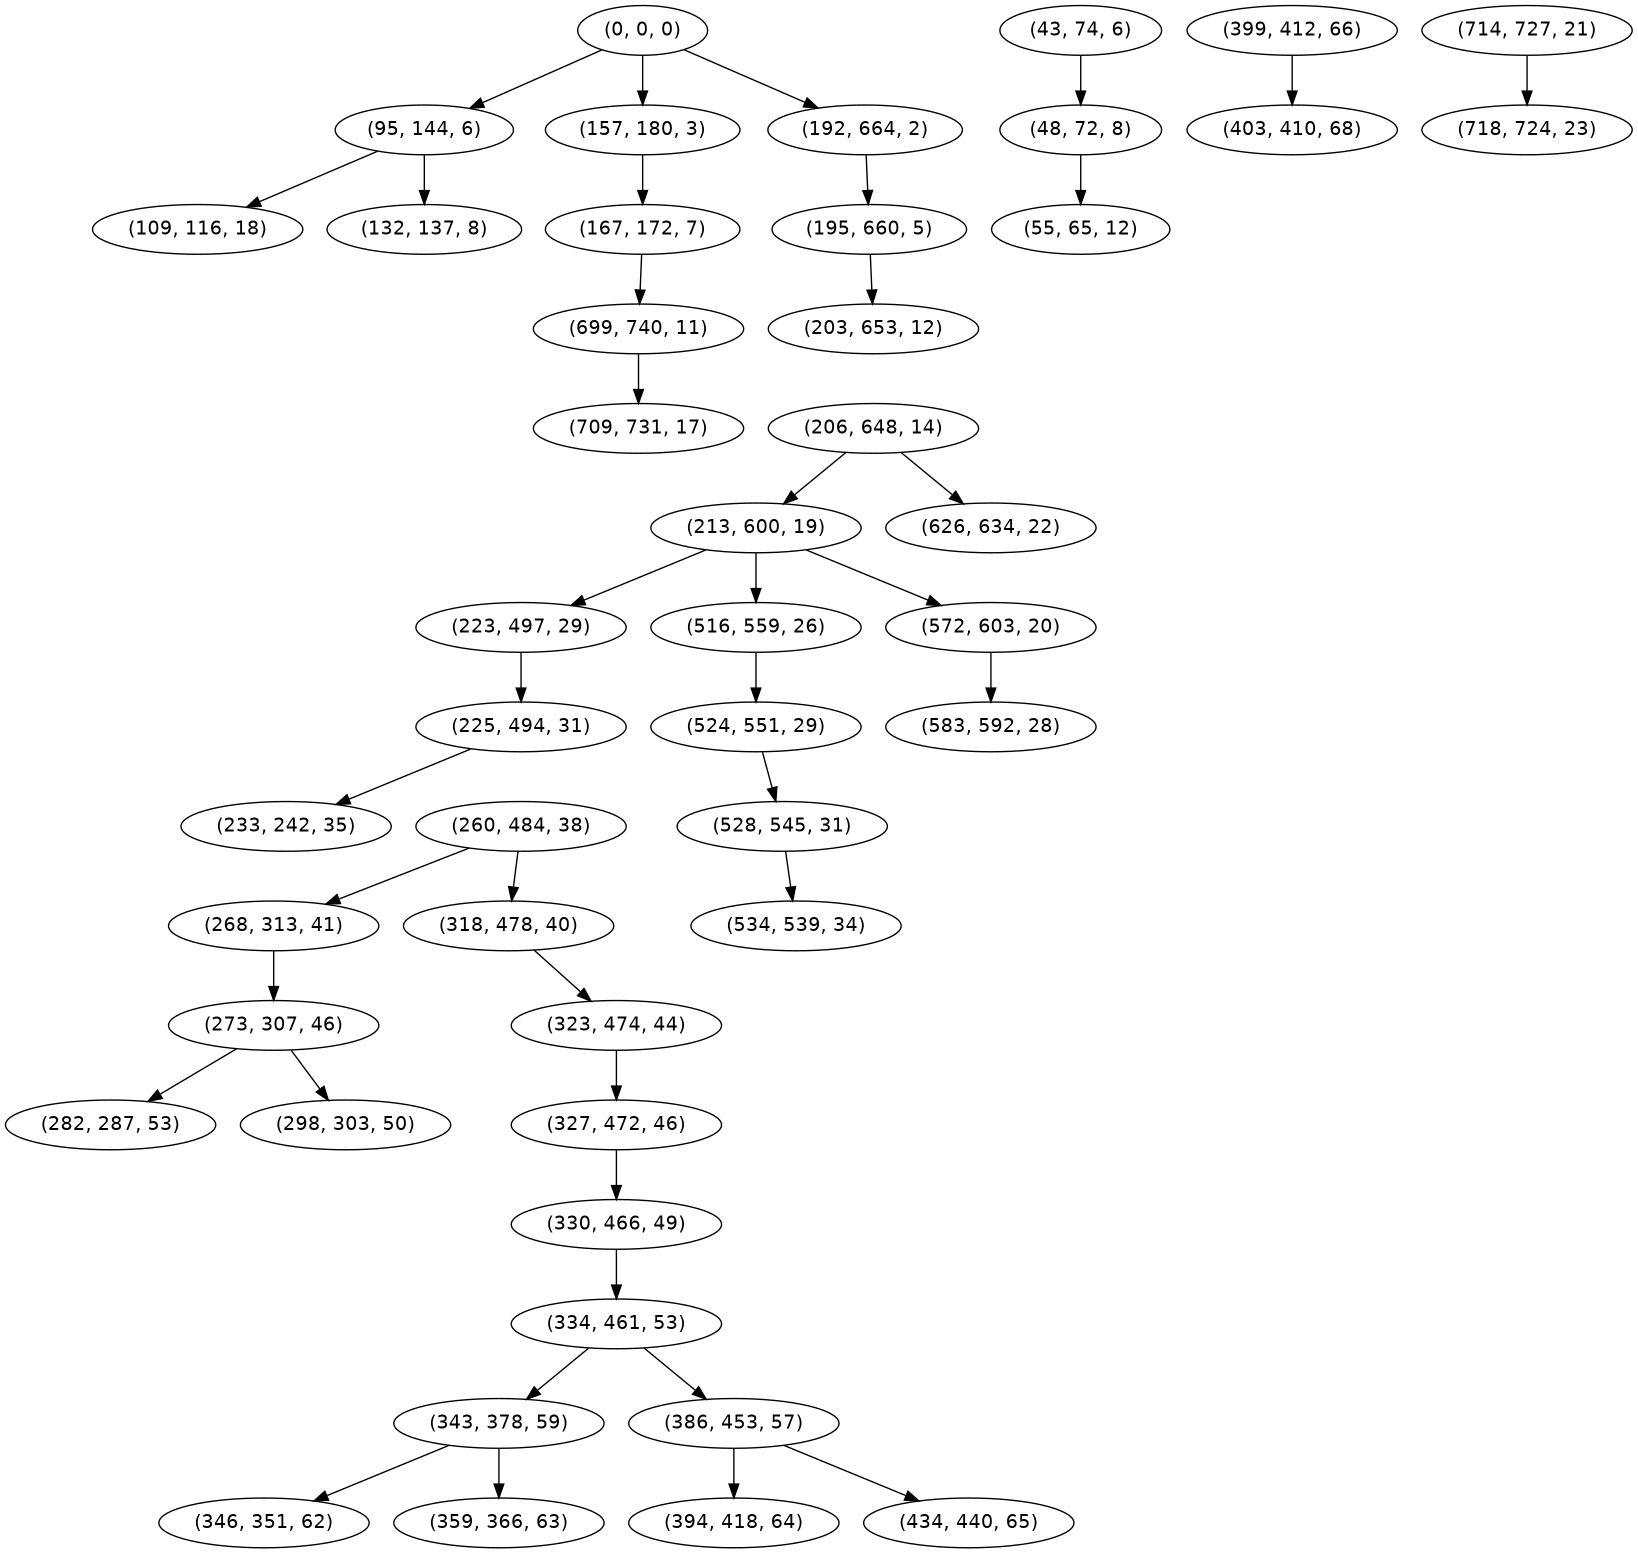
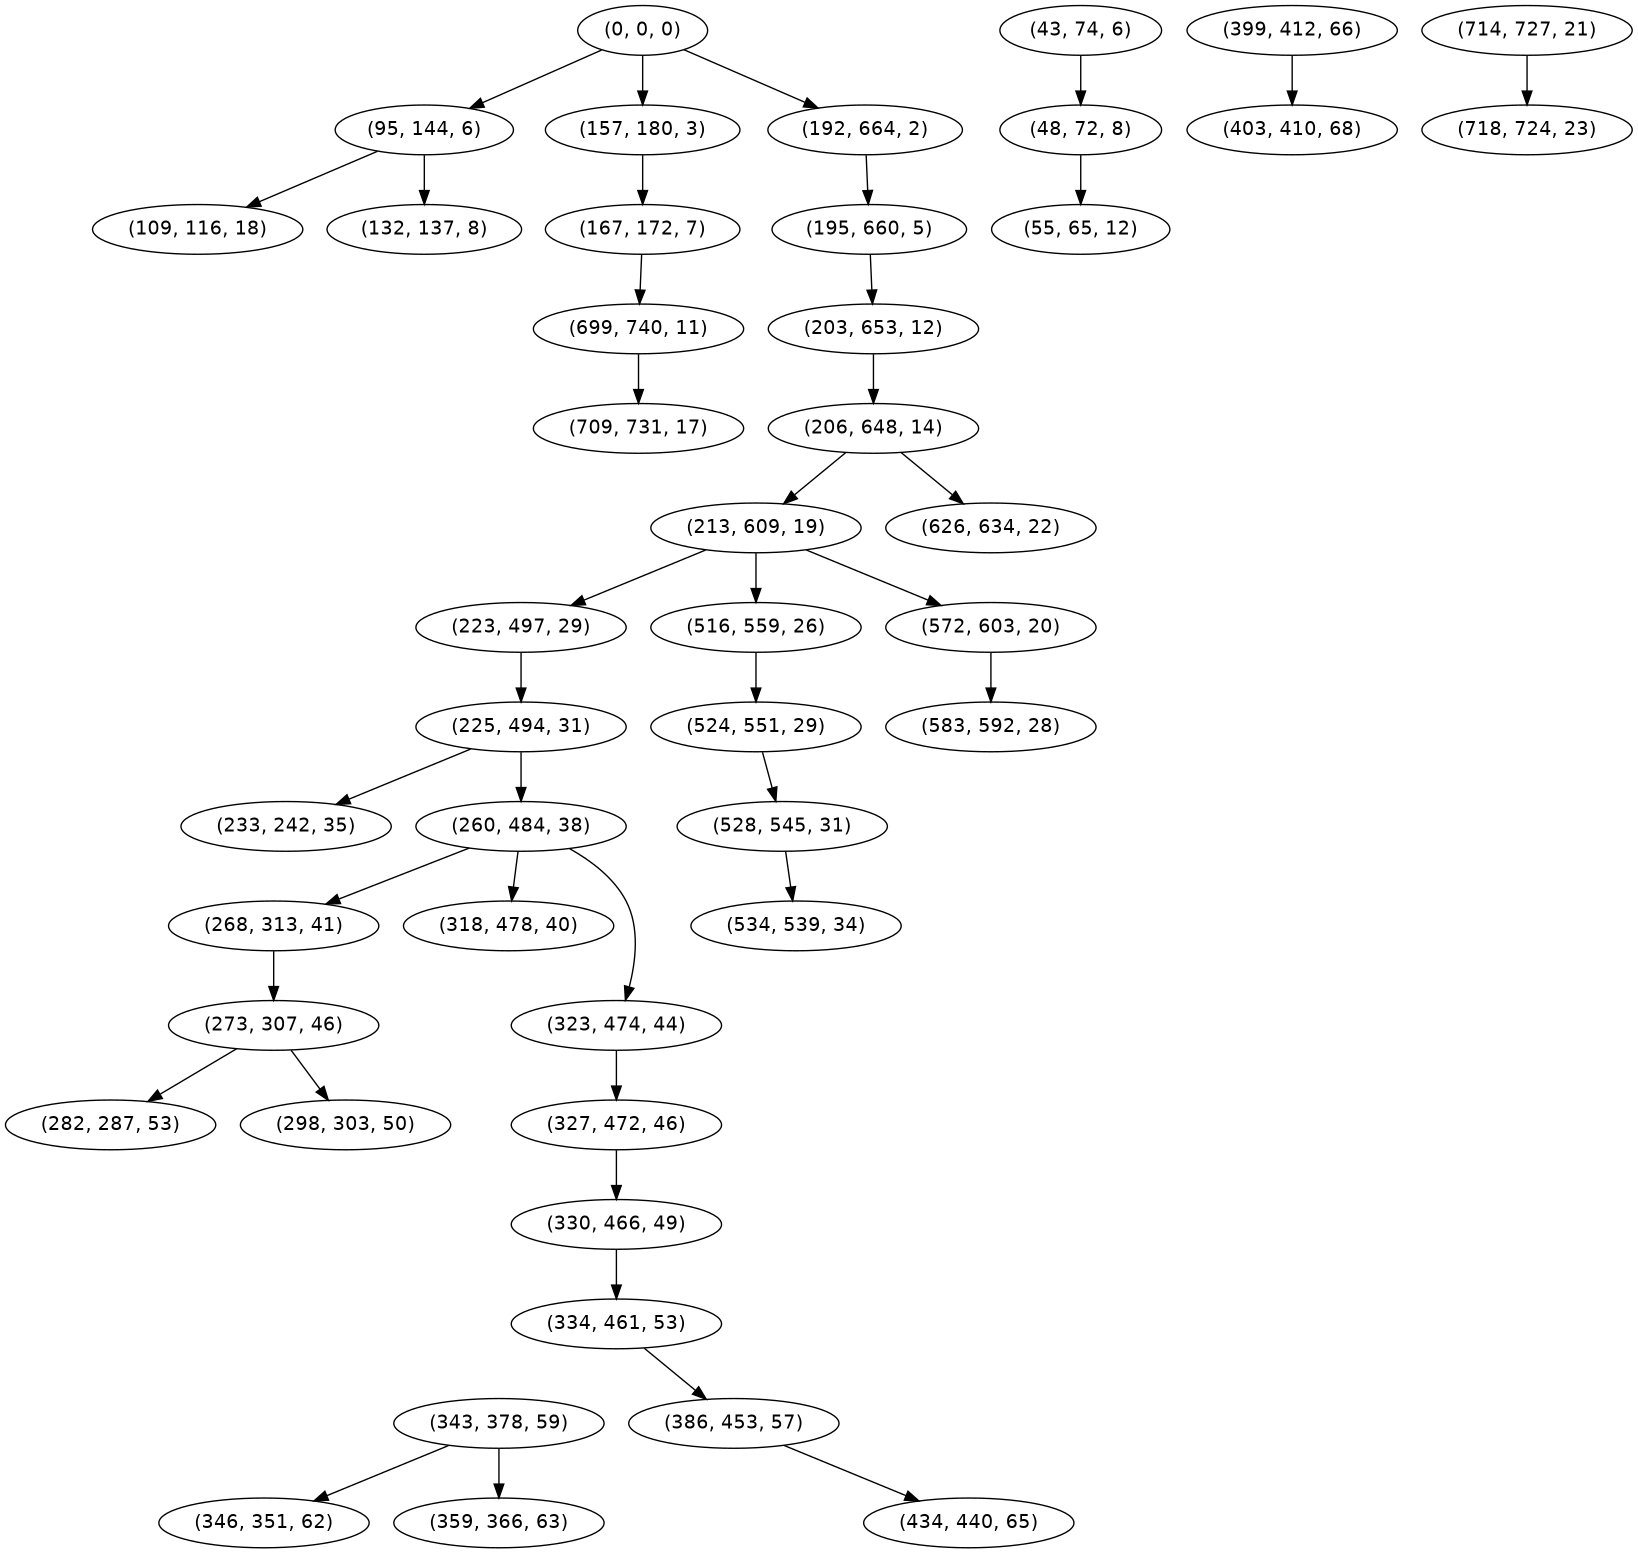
none -> (873, 372)
(756, 528) -> (756, 528)
none -> (521, 770)
(557, 971) -> (628, 905)
(563, 1369) -> none
(734, 1523) -> none
